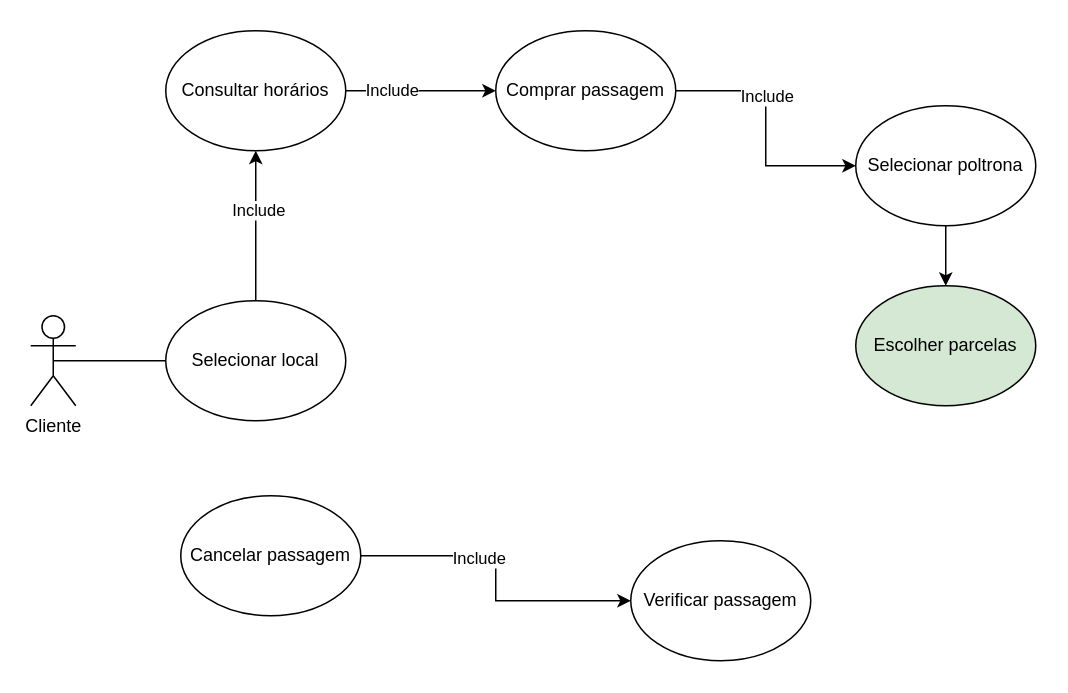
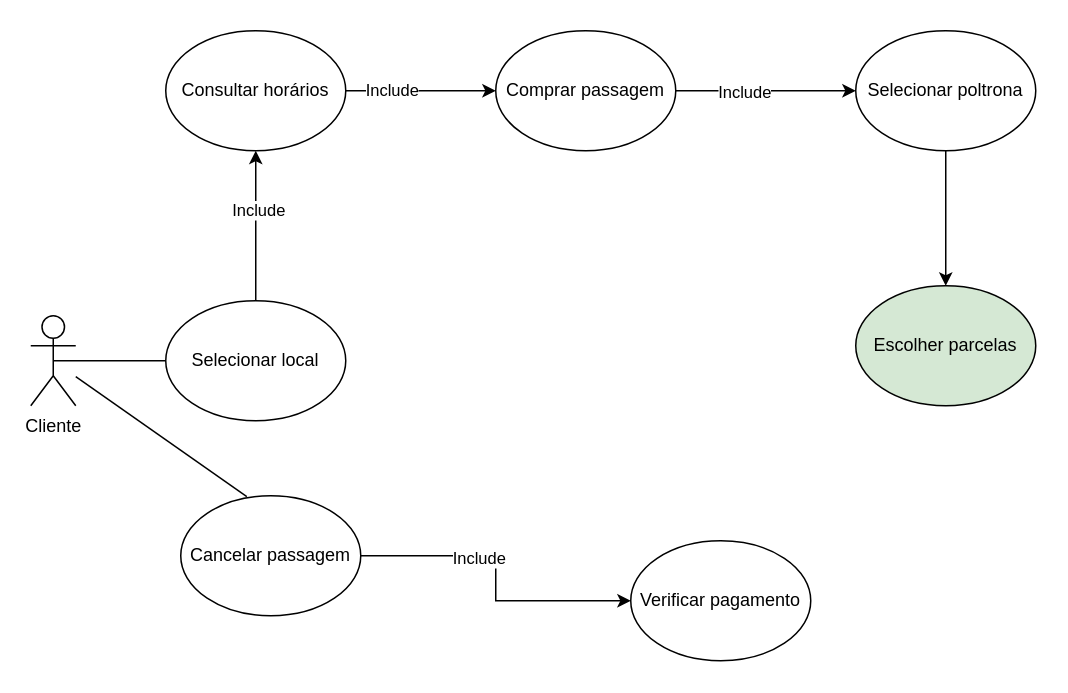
(946, 166) -> (946, 91)
none -> (161, 436)
(721, 601) -> (721, 601)
